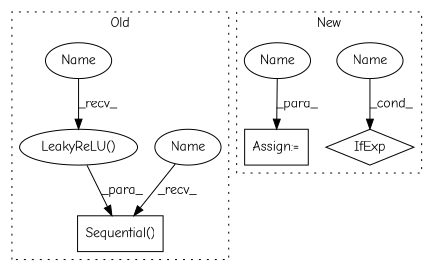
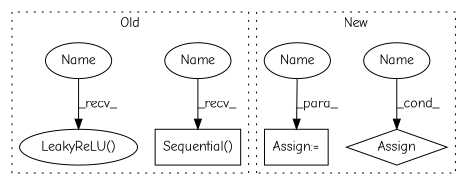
(370, 147) -> (397, 147)
(97, 186) -> none
